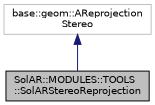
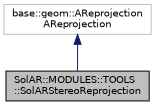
(78, 19) -> (78, 19)
